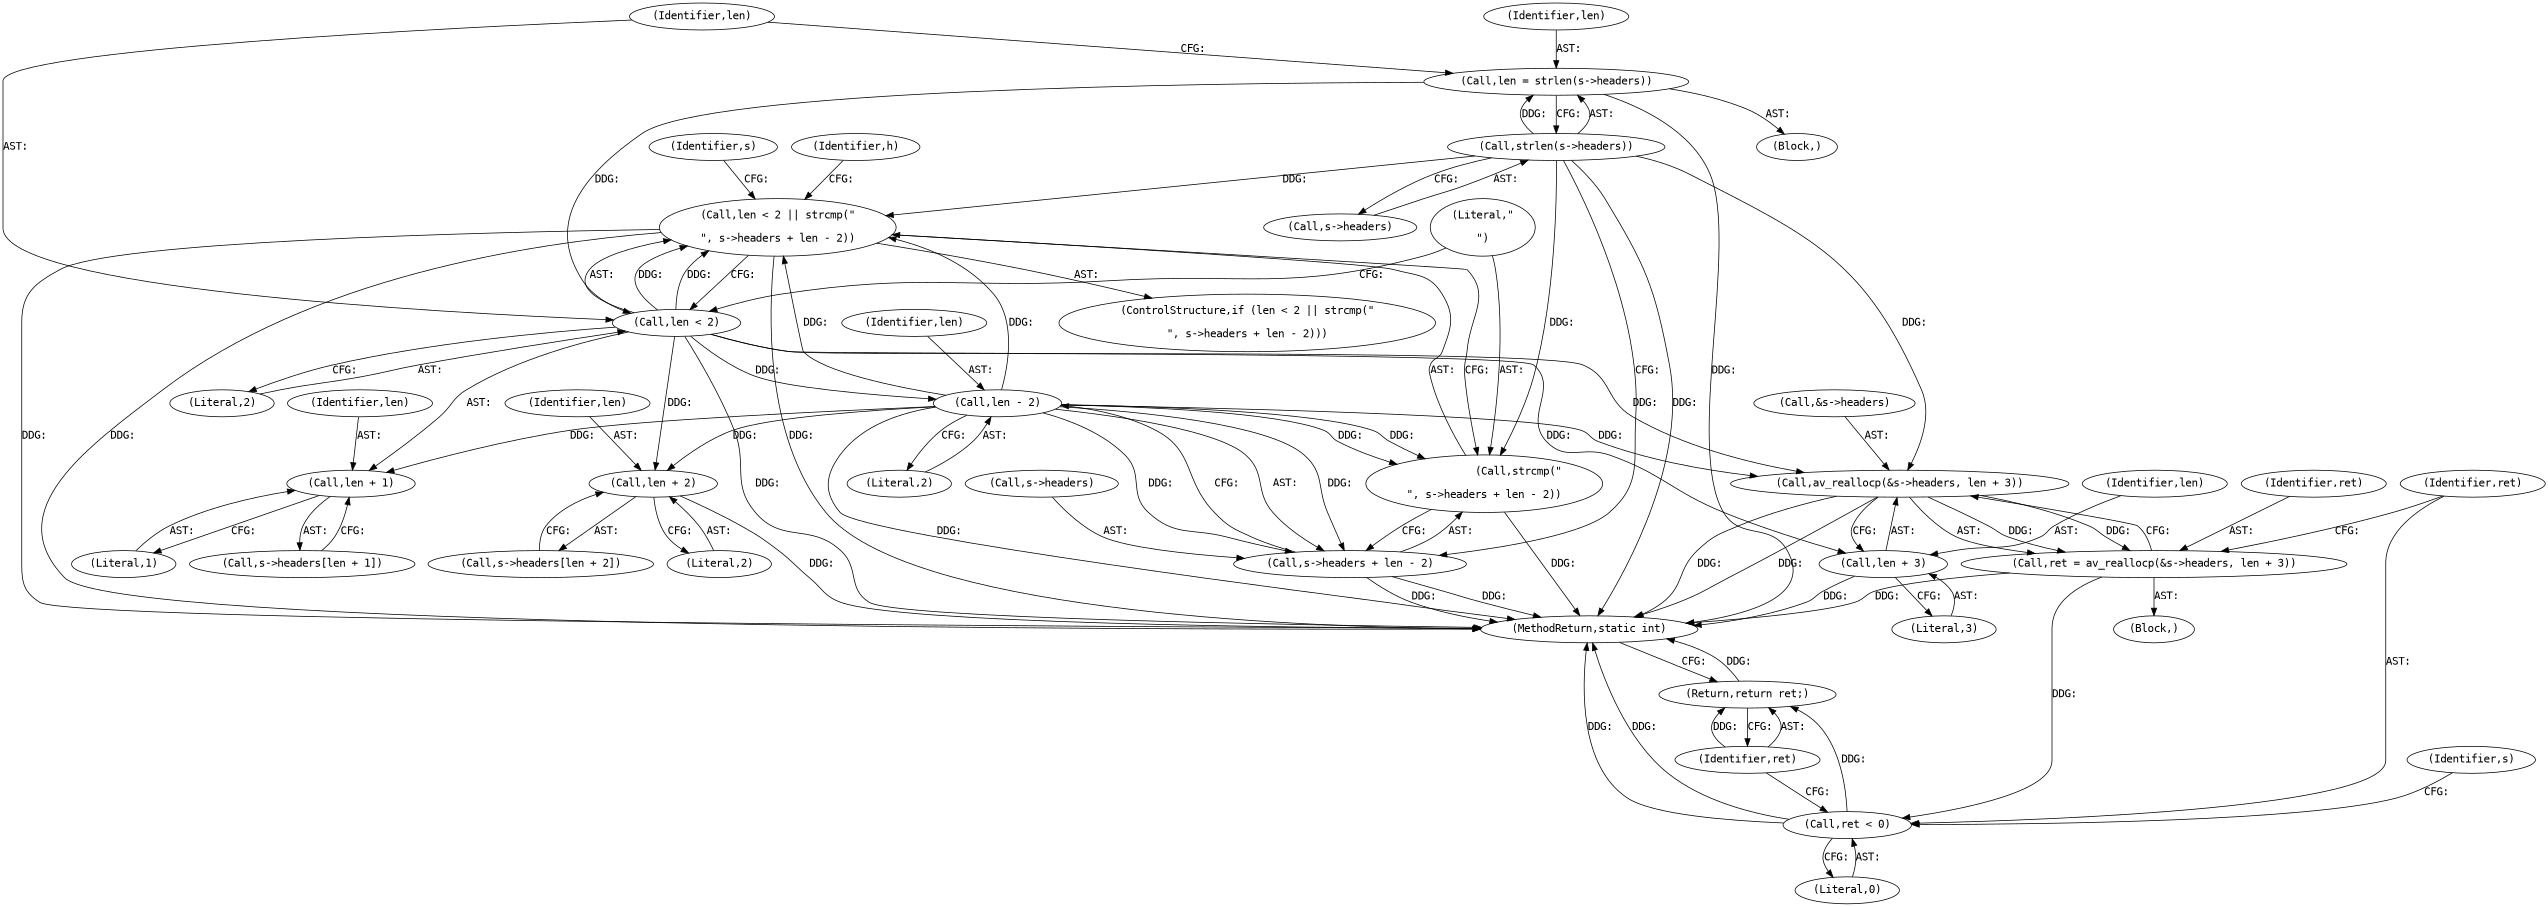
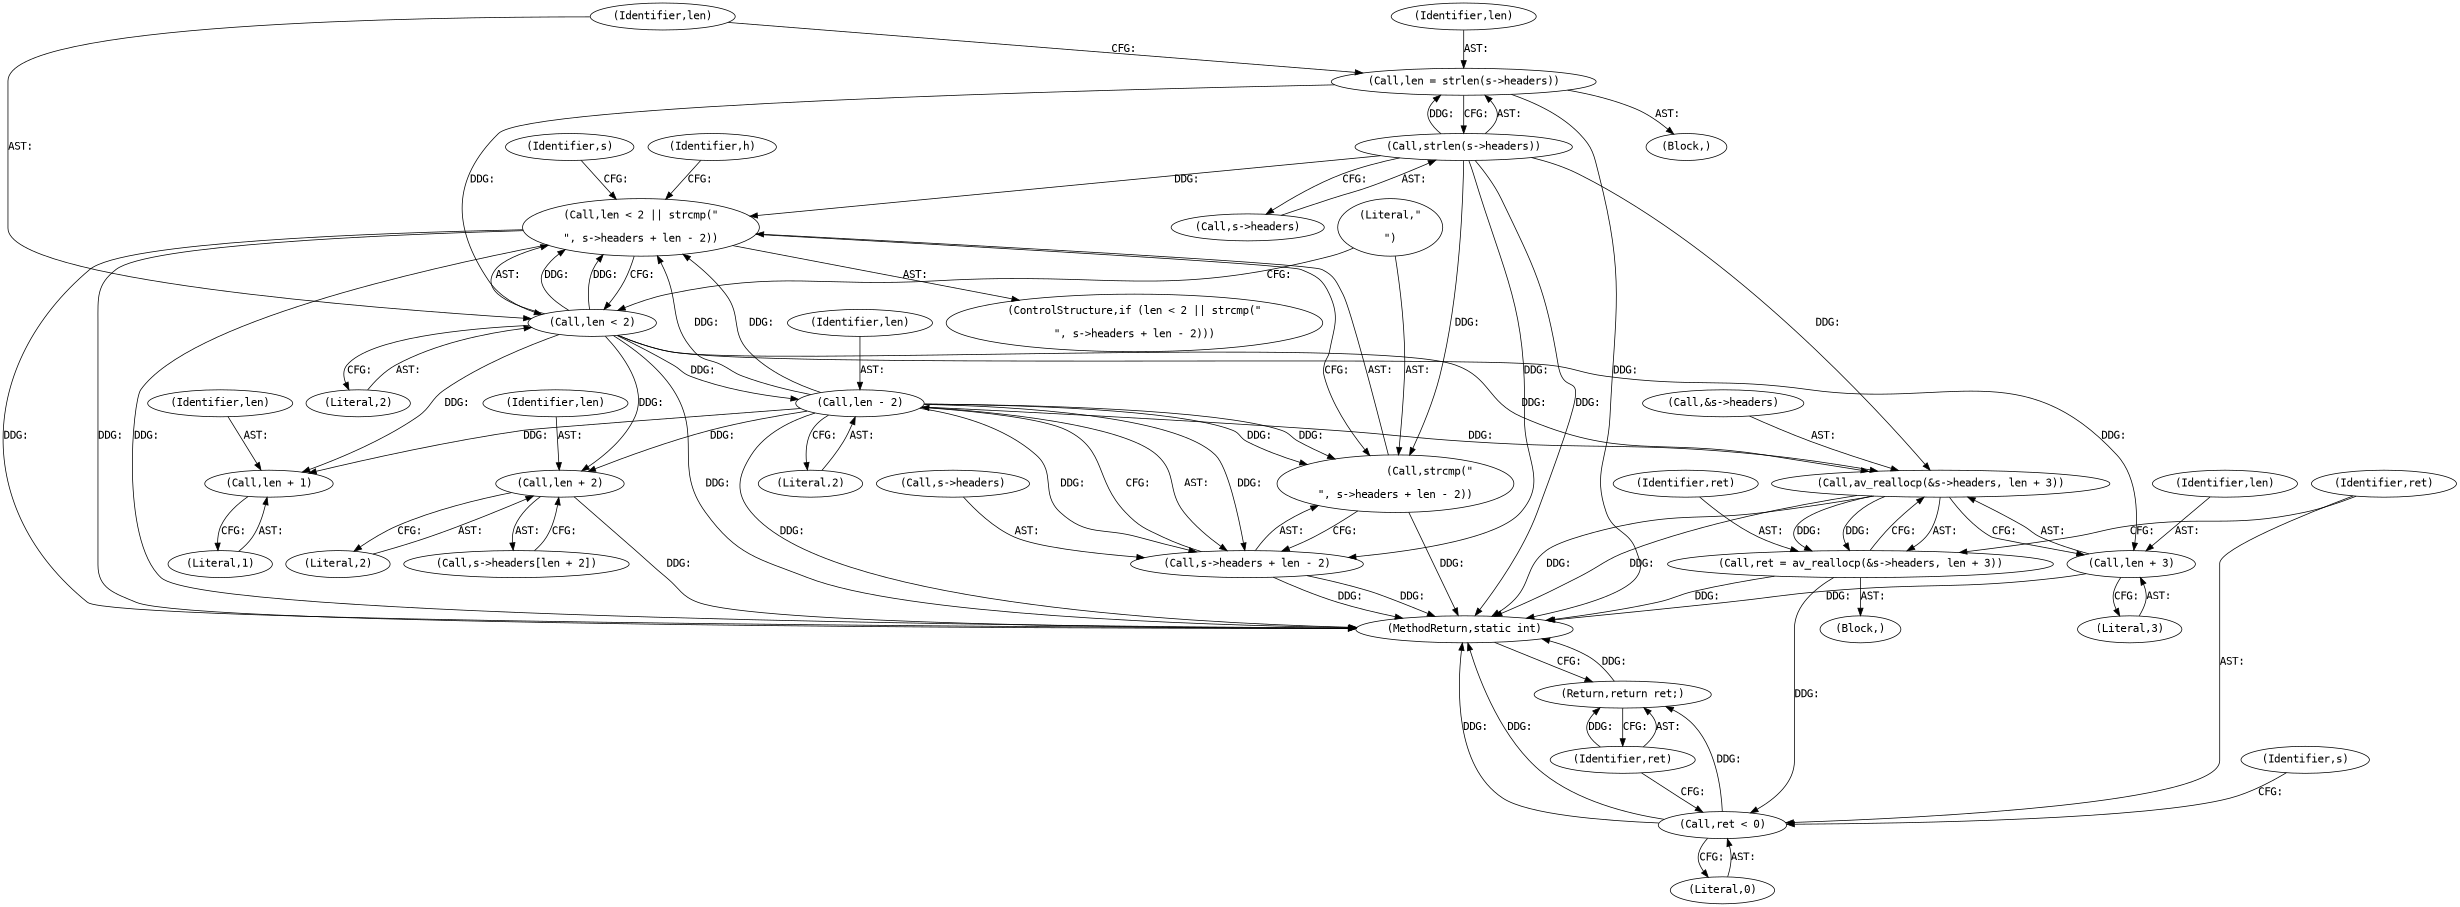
(1651, 371) -> (1539, 371)
(482, 403) -> (460, 403)
(302, 564) -> none
